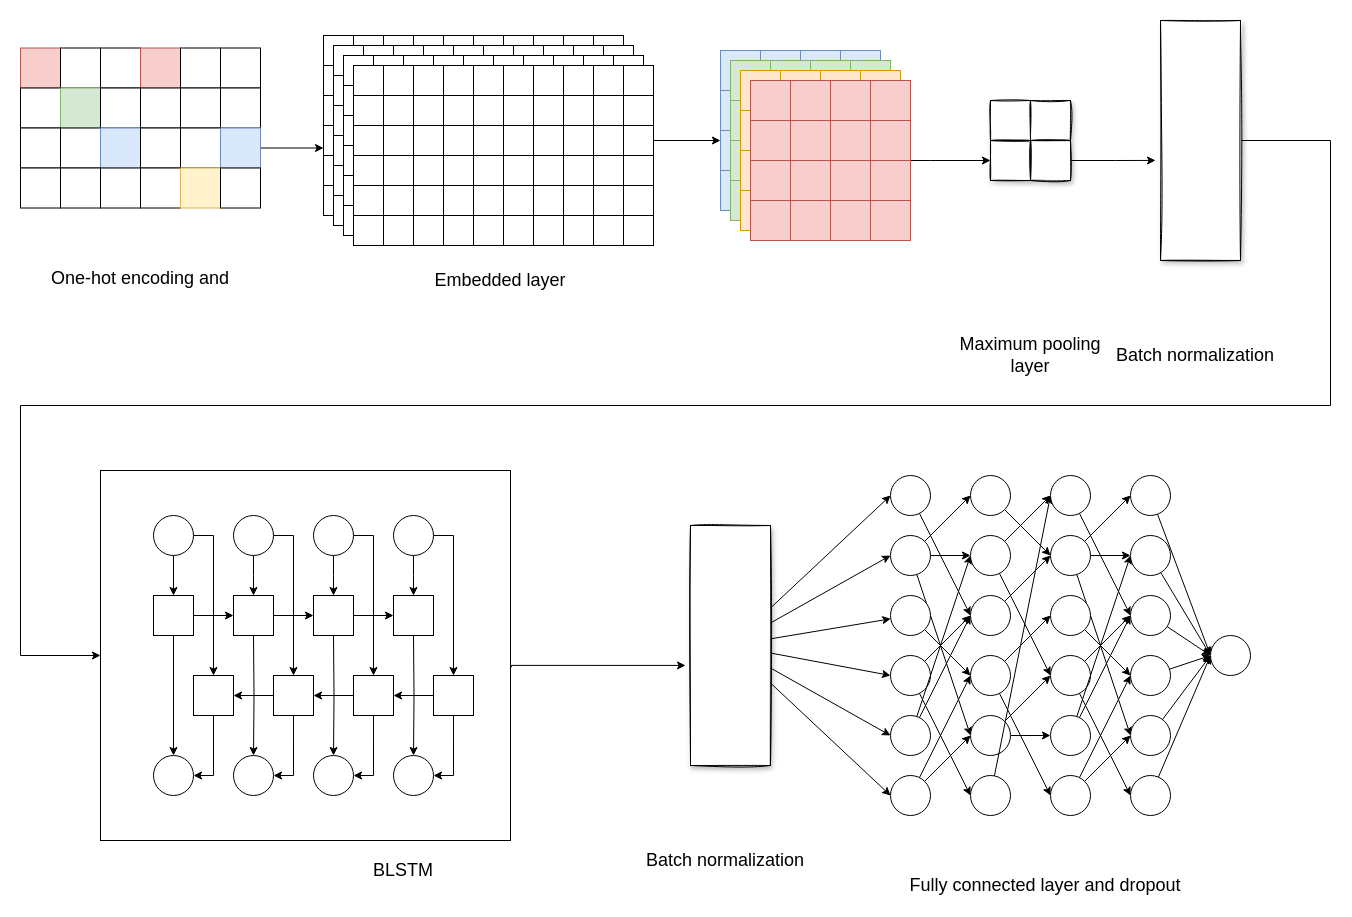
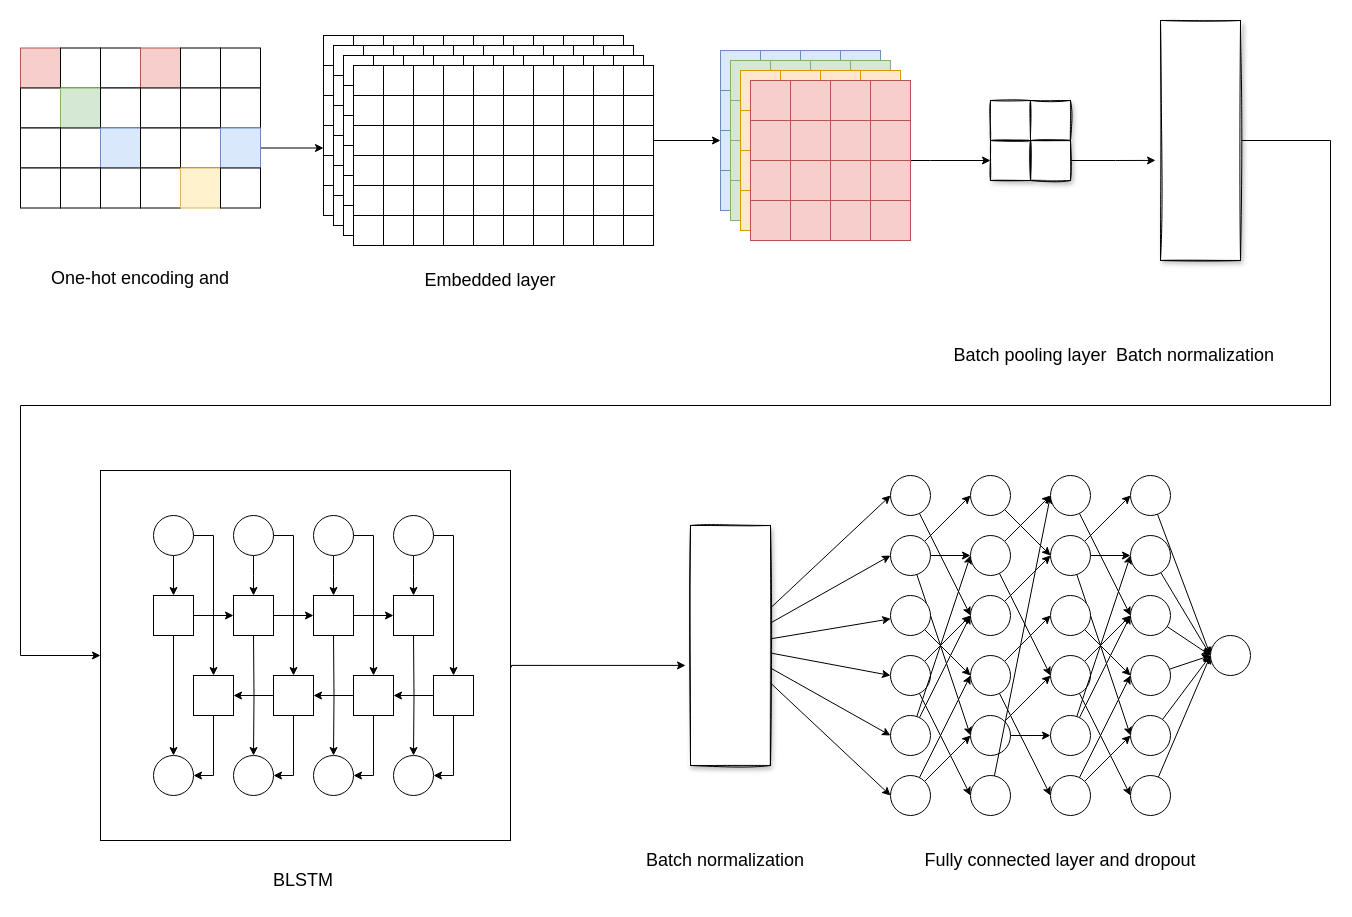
(501, 281) -> (491, 281)
(1031, 356) -> (1031, 356)
(404, 871) -> (304, 881)
(1046, 886) -> (1061, 861)
